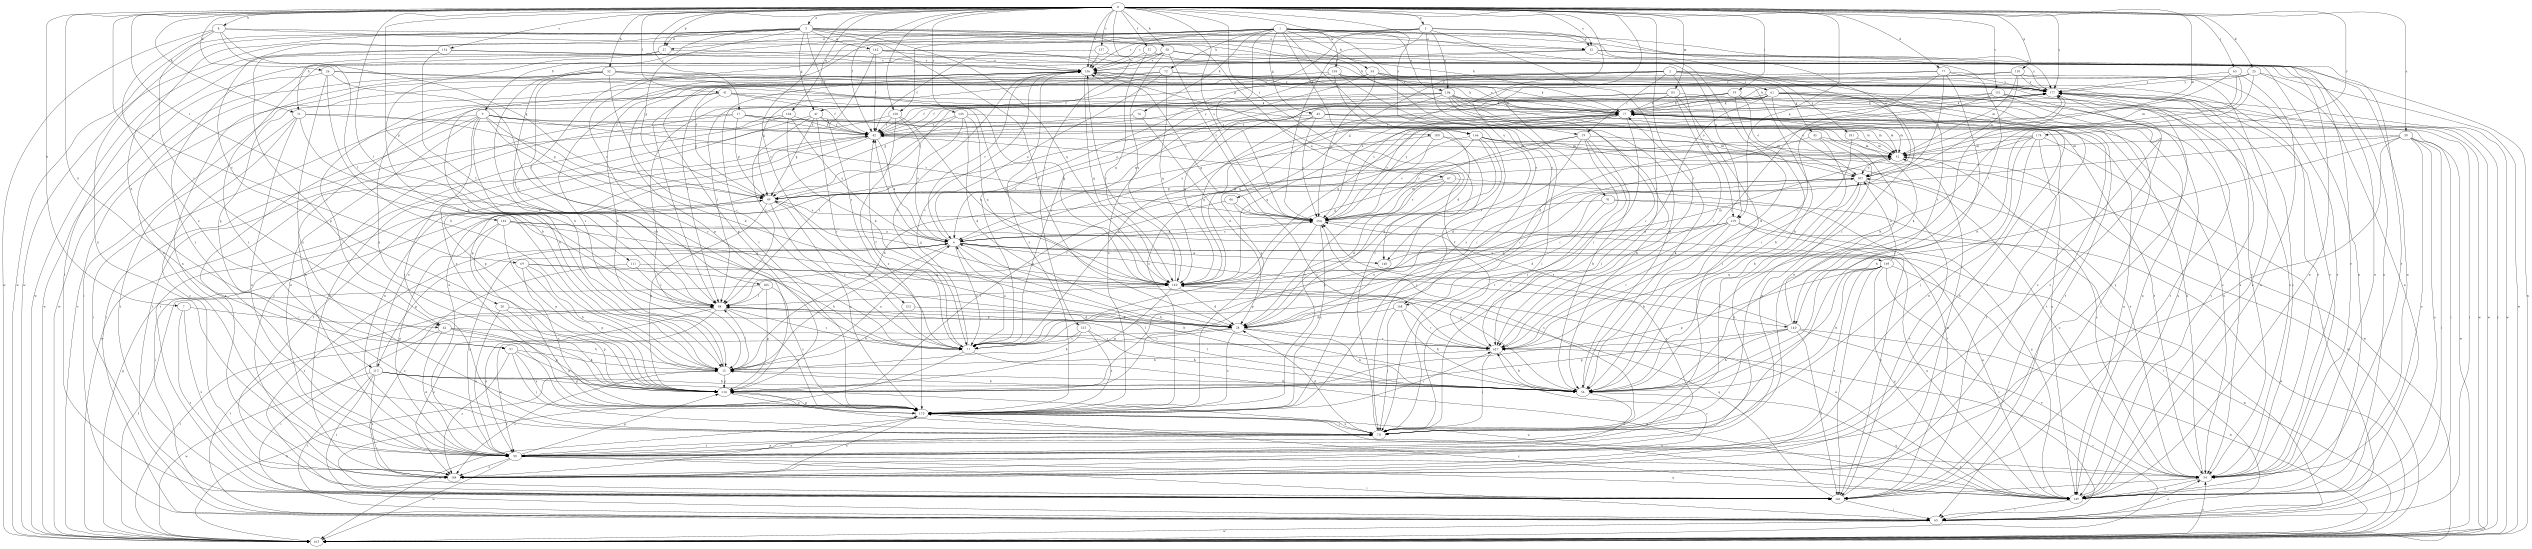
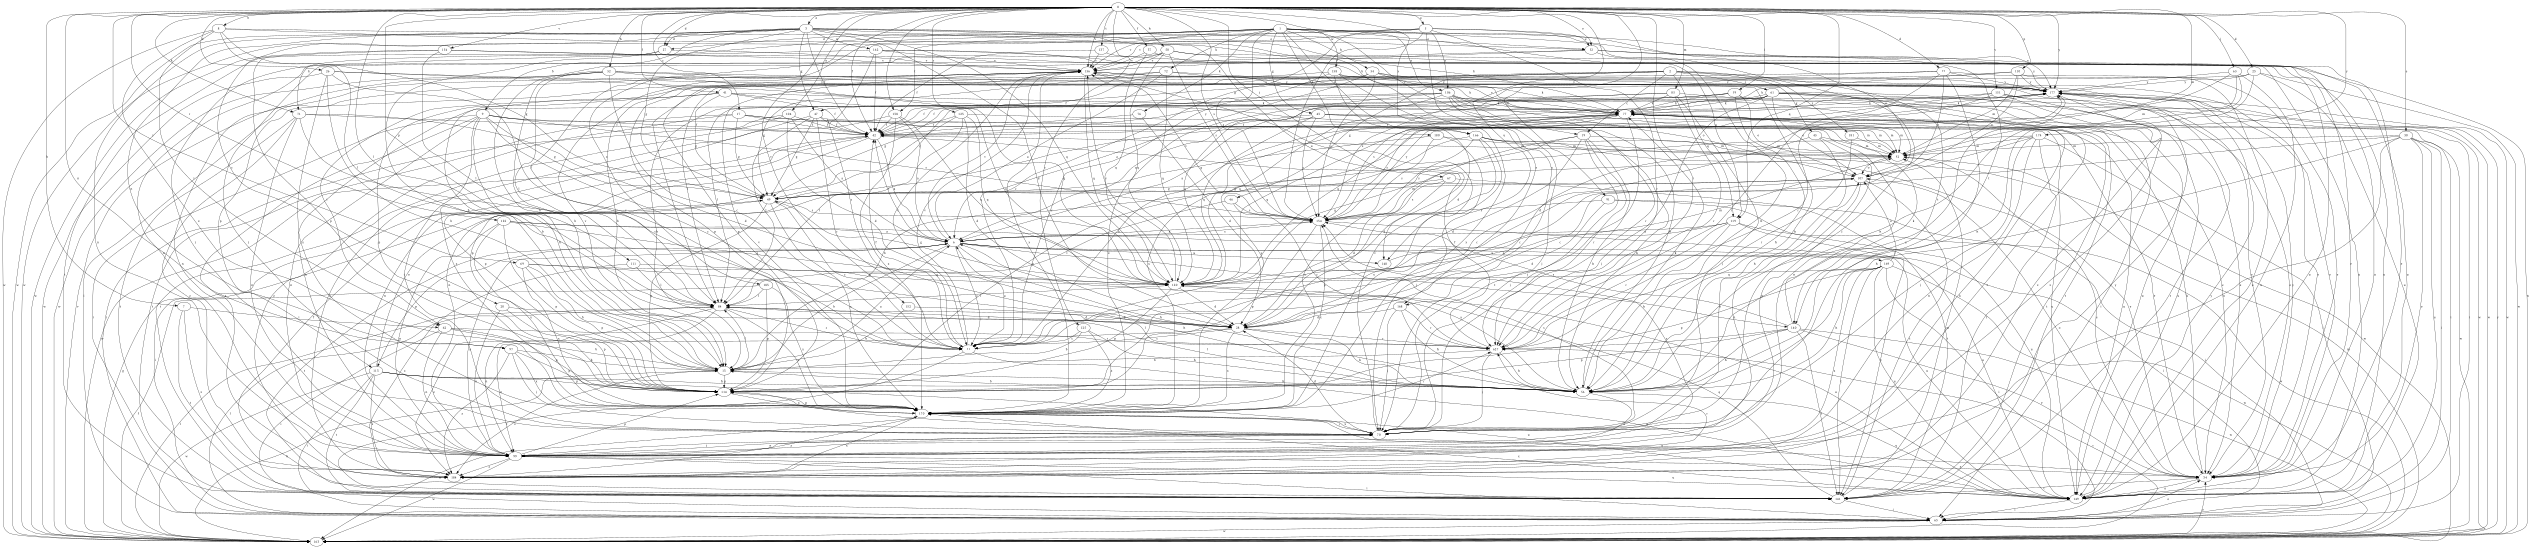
(664, 90) -> (667, 89)
